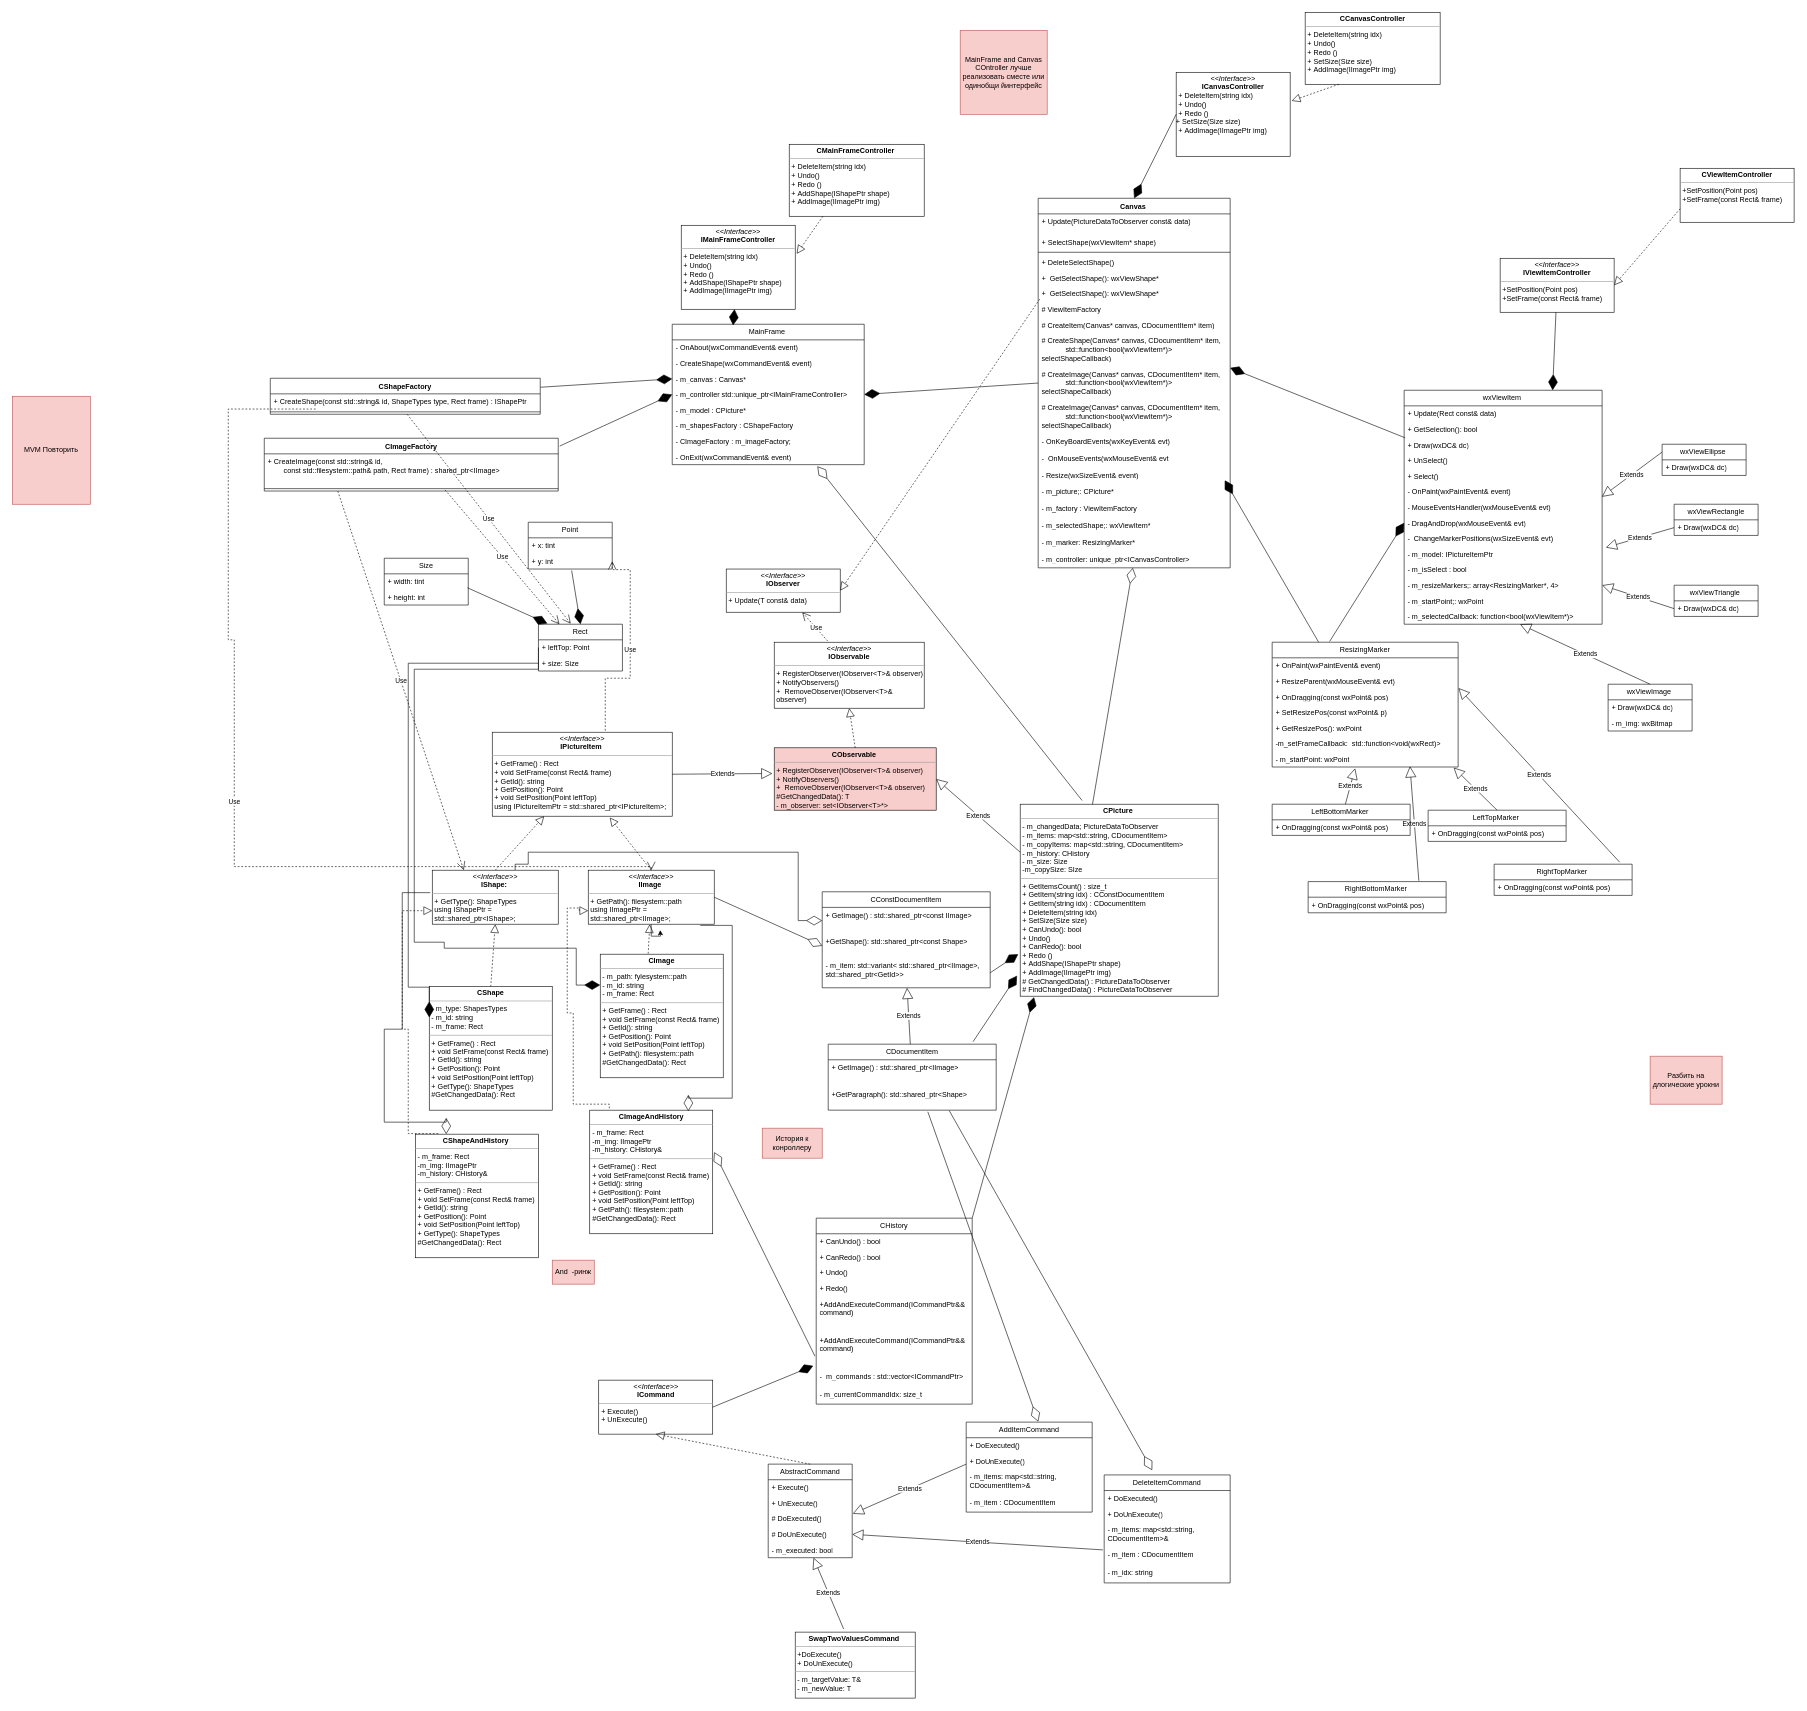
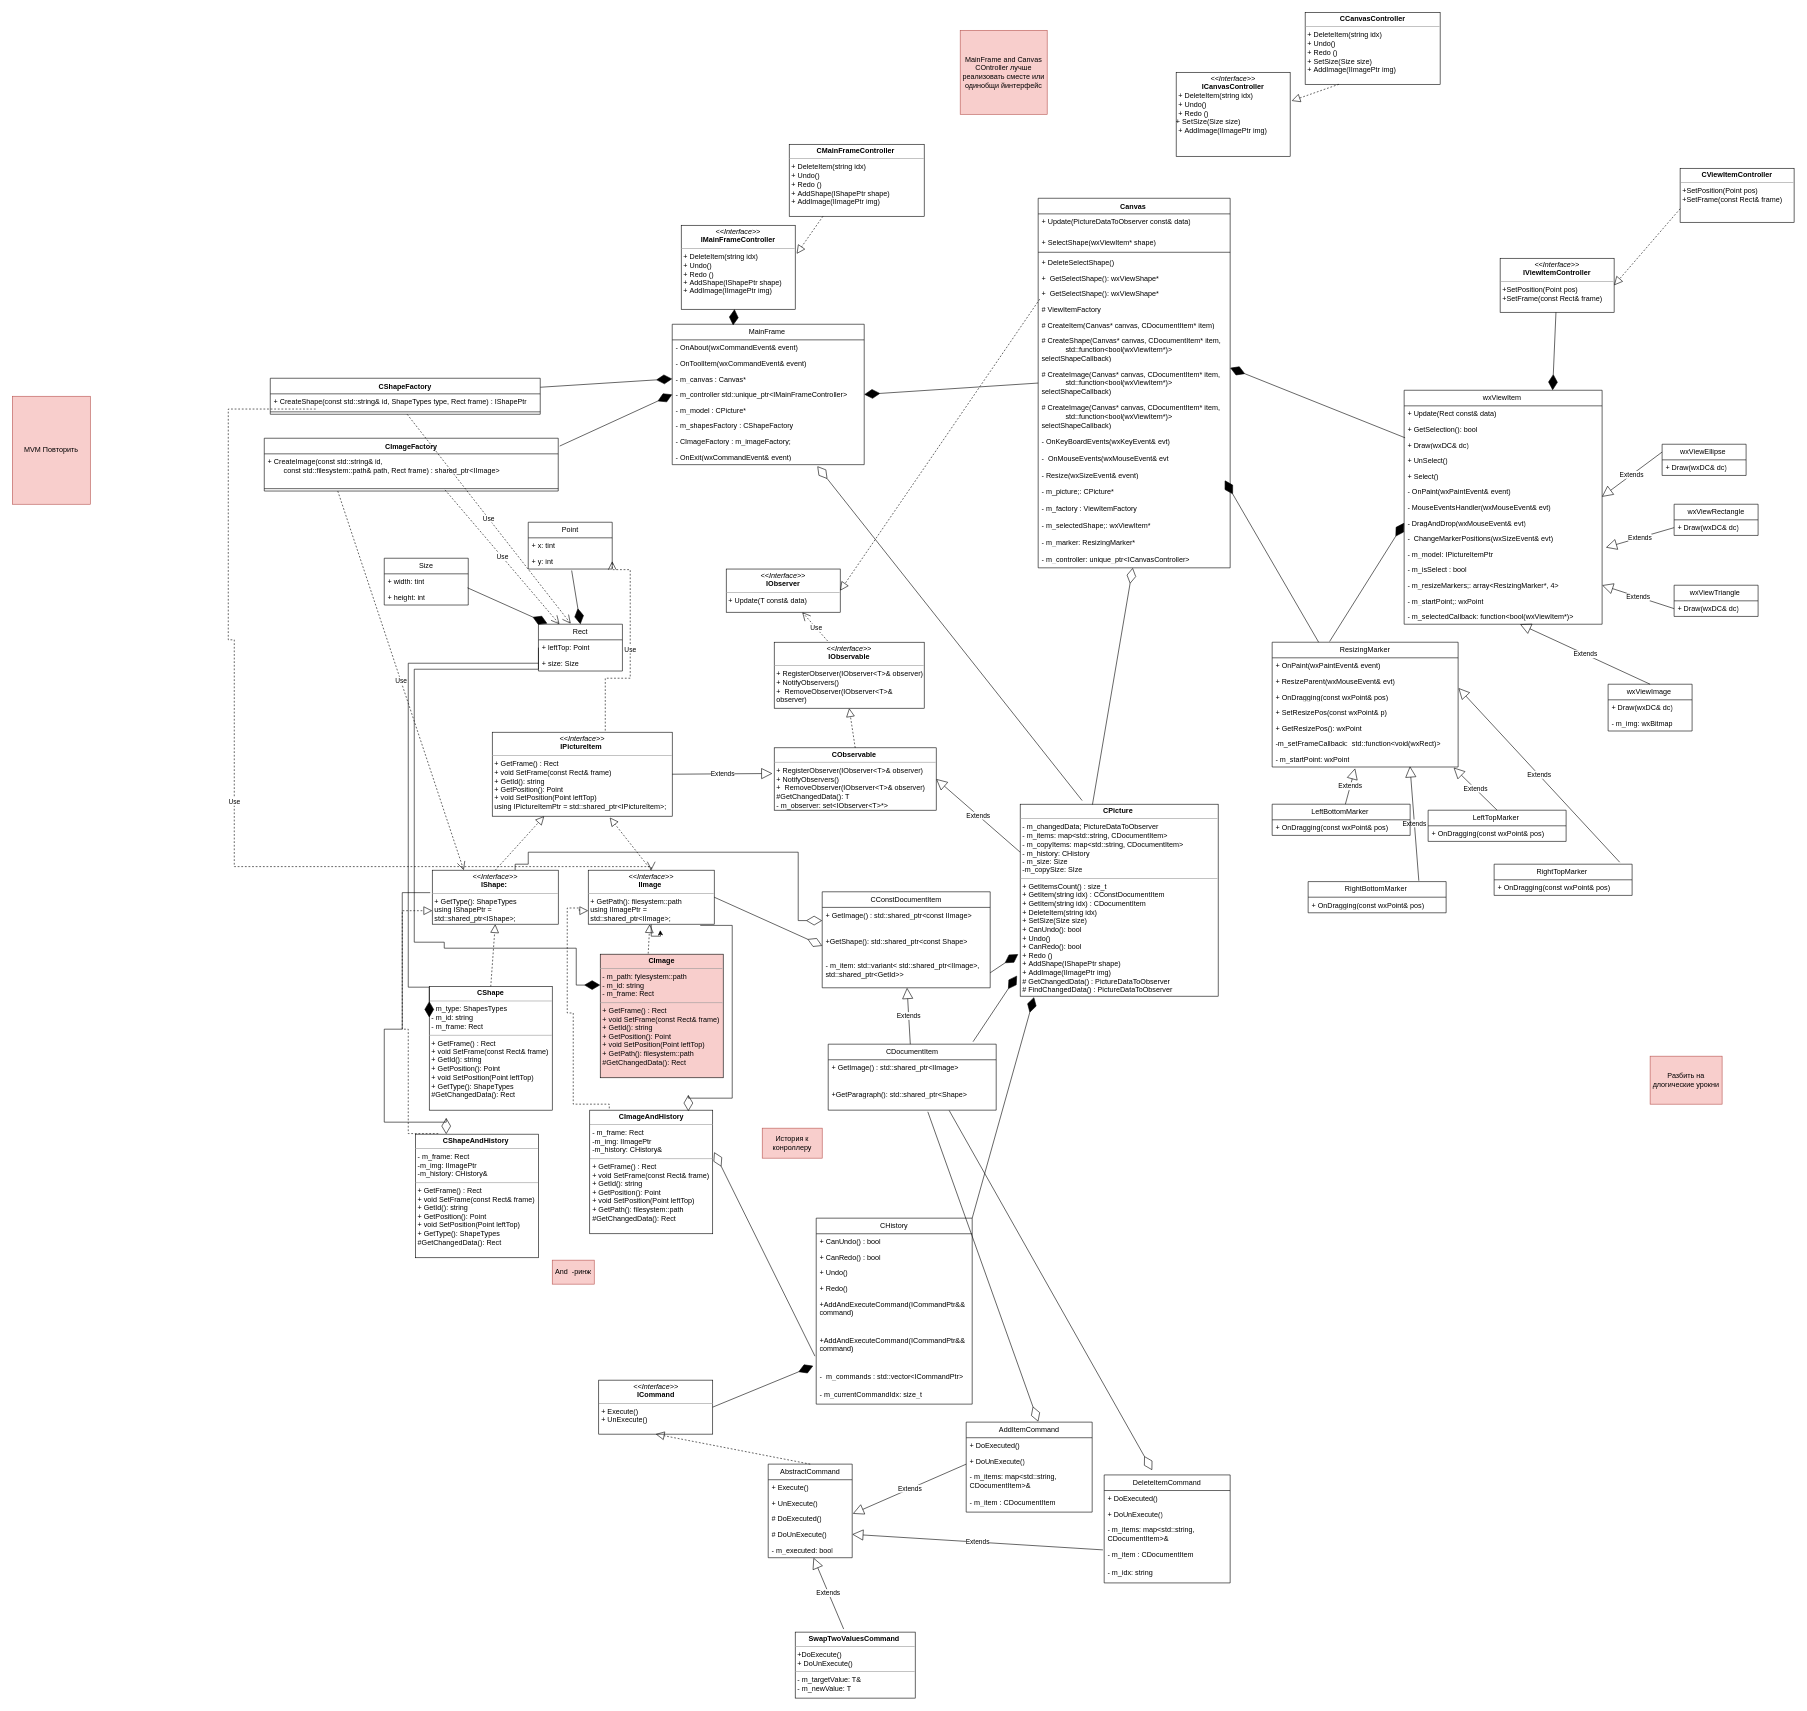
(1159, 149) -> none
(748, 364) -> (745, 364)
(855, 779) -> (855, 779)
(662, 1016) -> (662, 1016)
